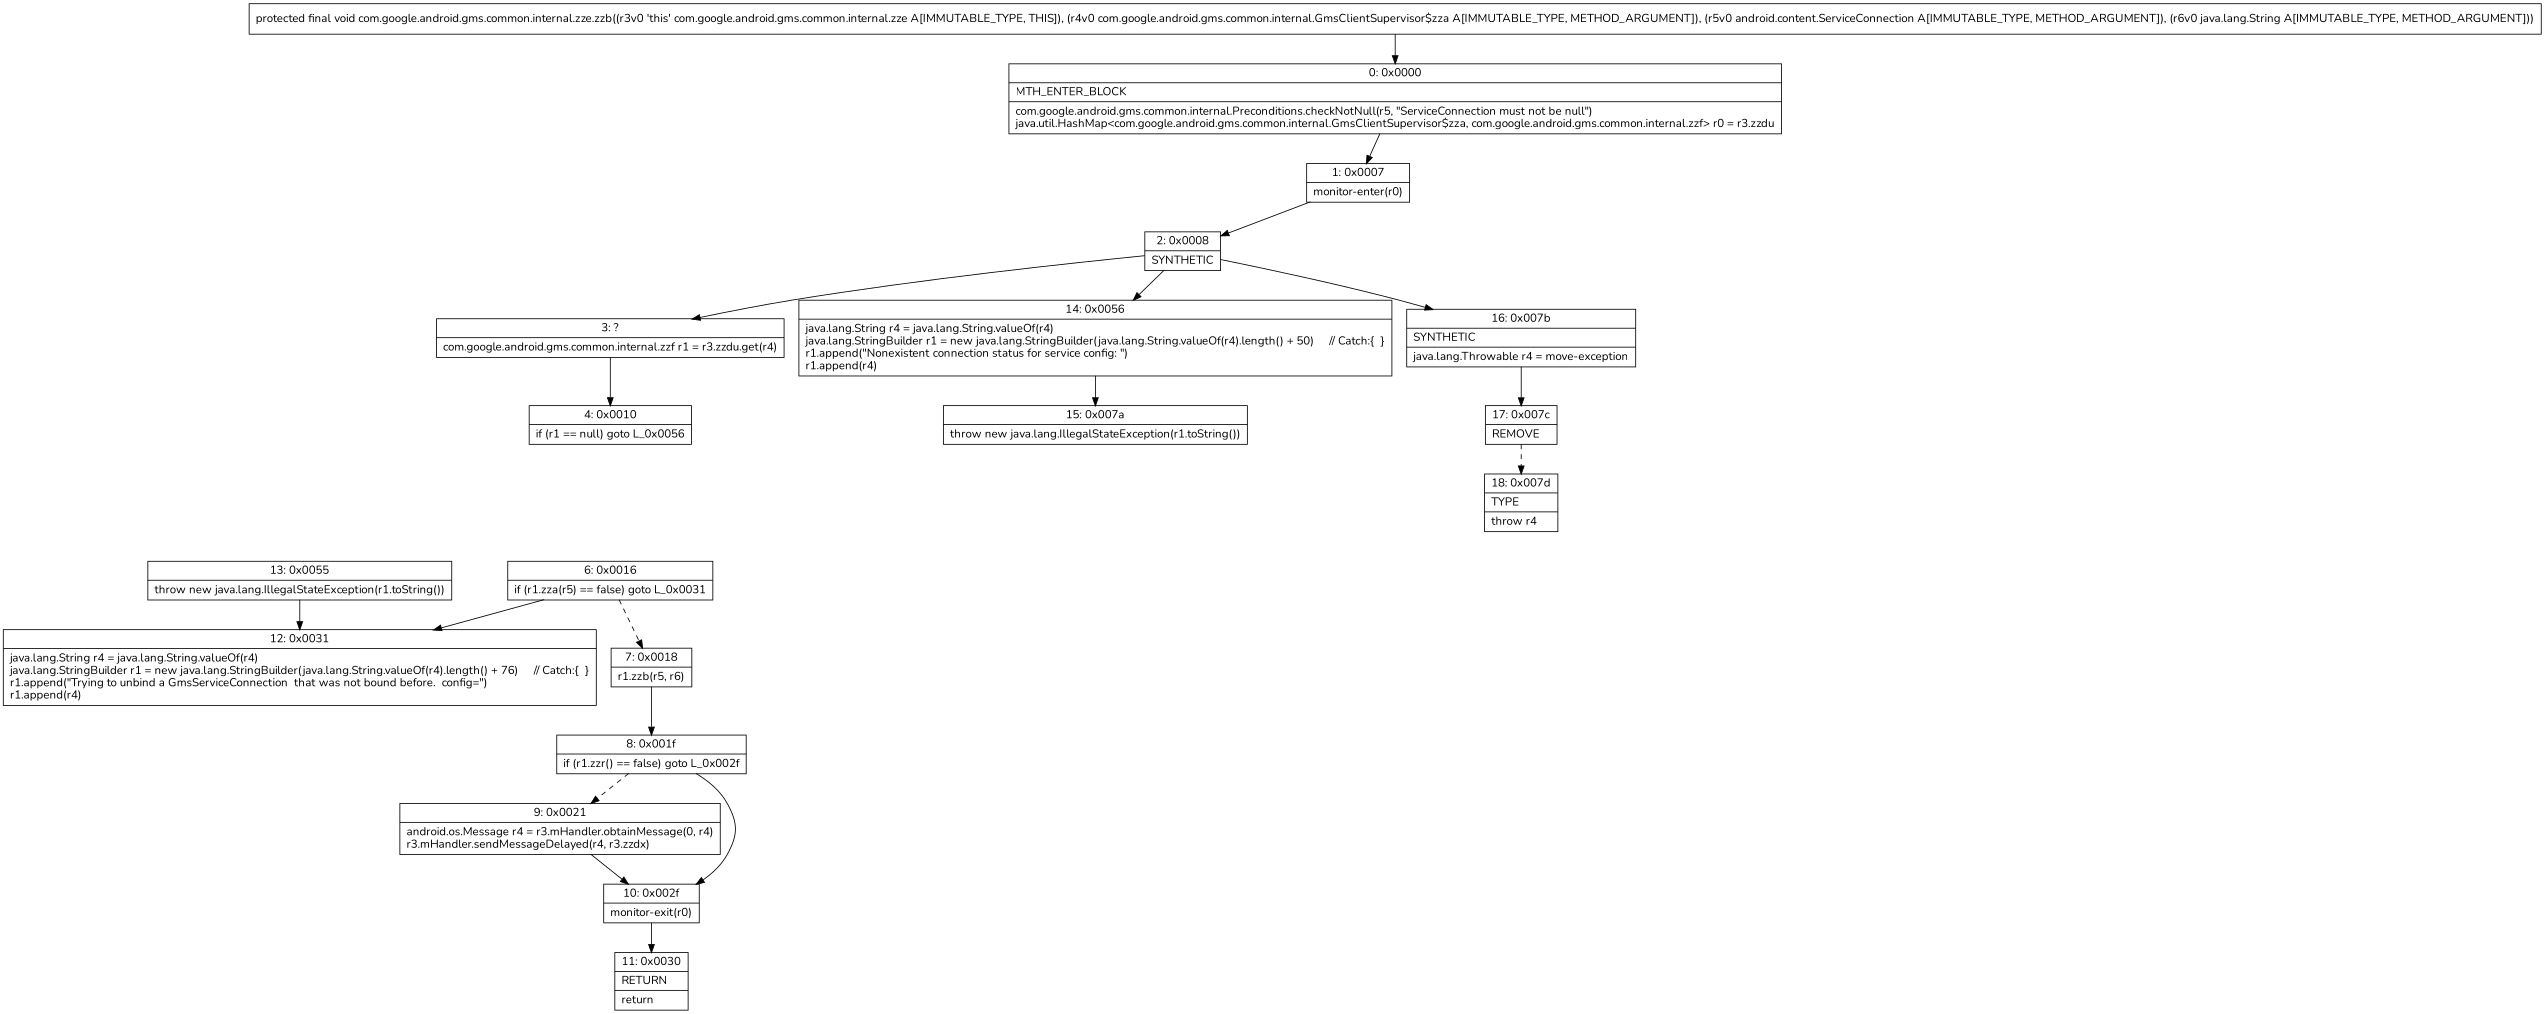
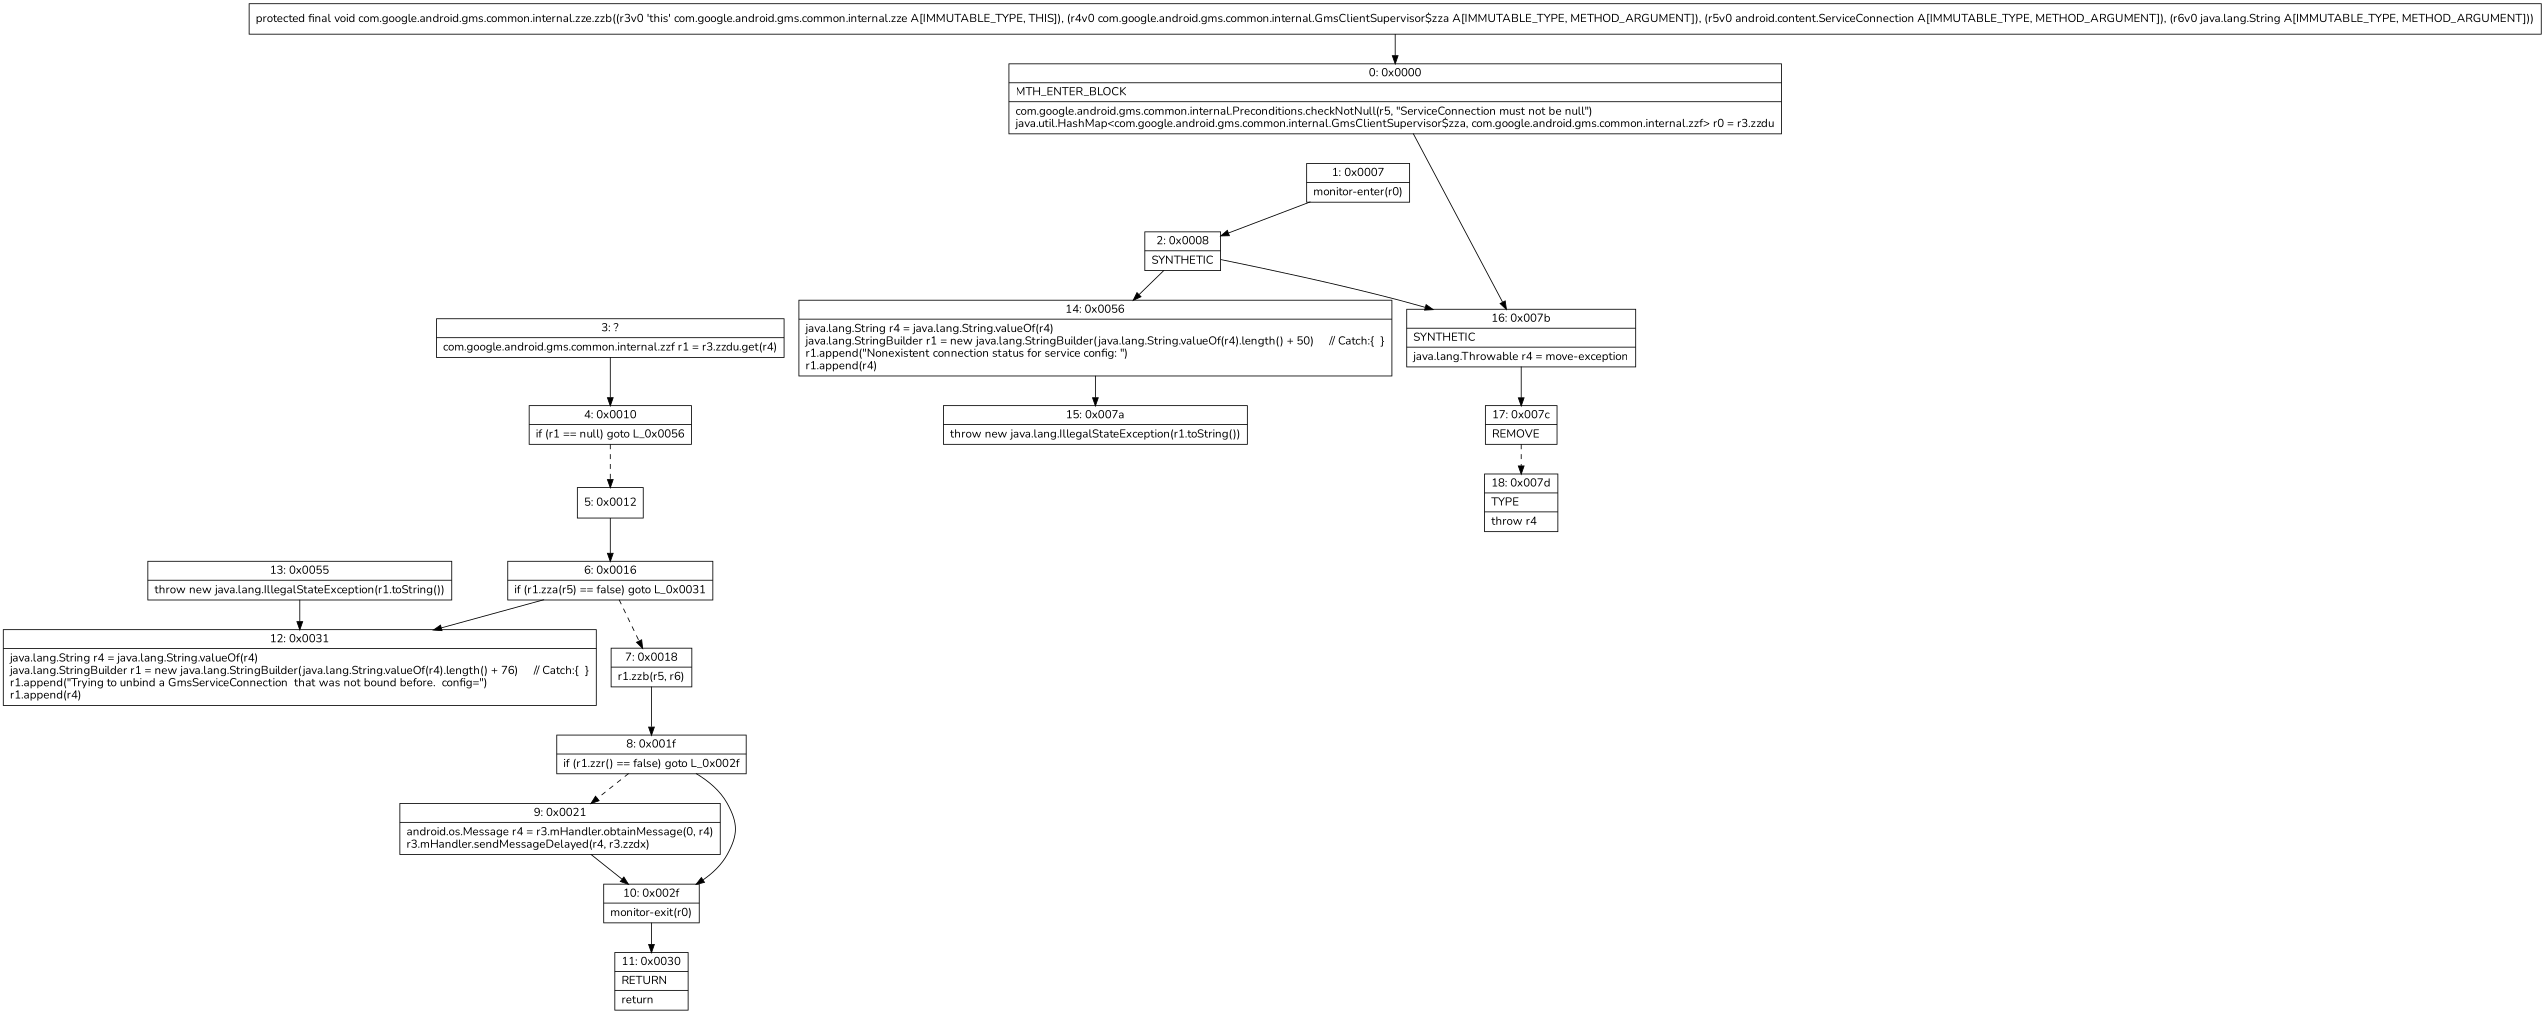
(1375, 145) -> (1458, 218)
(922, 281) -> none
none -> (610, 503)
